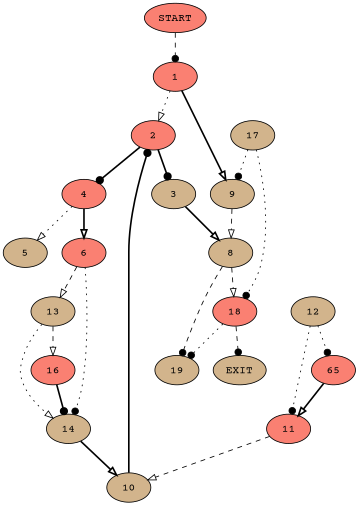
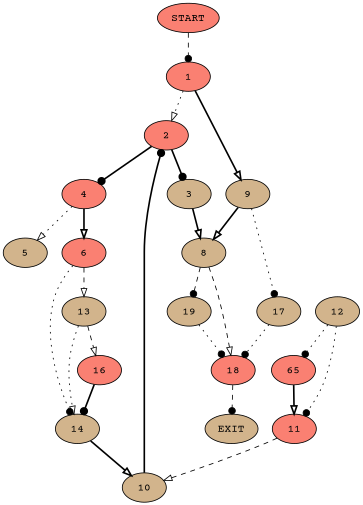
(244, 161) -> (262, 250)
(232, 219) -> (228, 220)
(208, 338) -> (209, 338)
